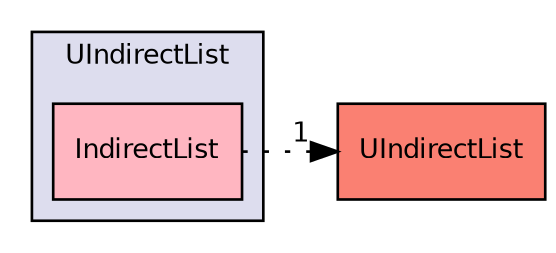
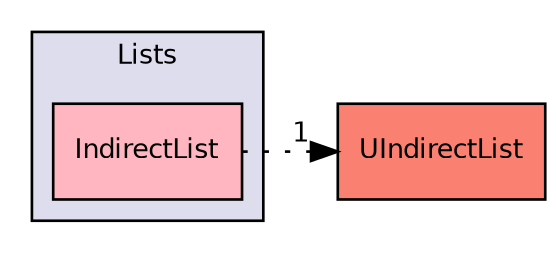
(148, 57) -> (148, 57)
